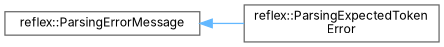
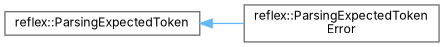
(102, 23) -> (102, 23)
